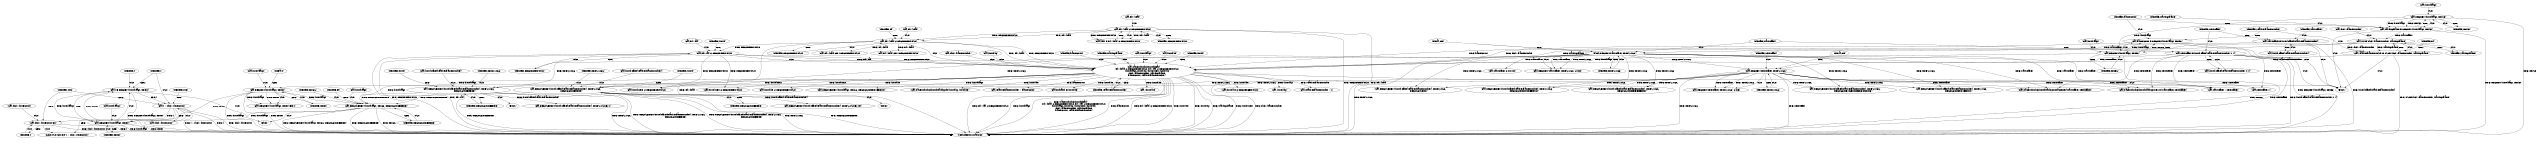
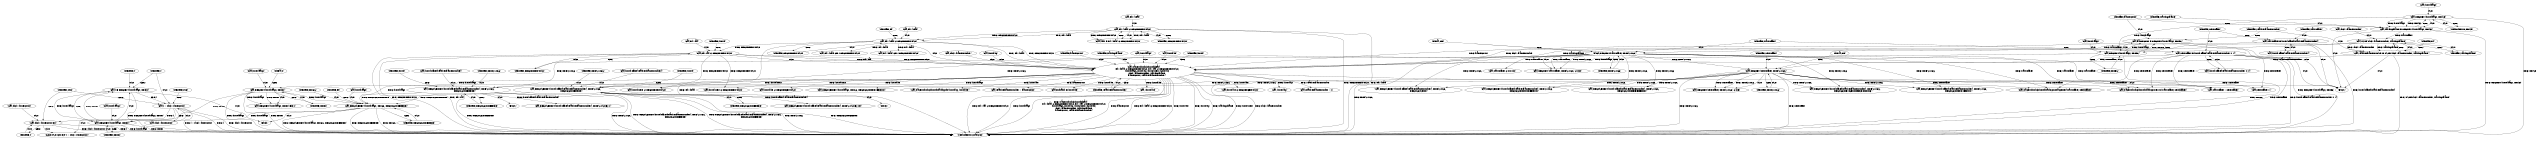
(2462, 29) -> (2462, 29)
(83, 123) -> (83, 123)
